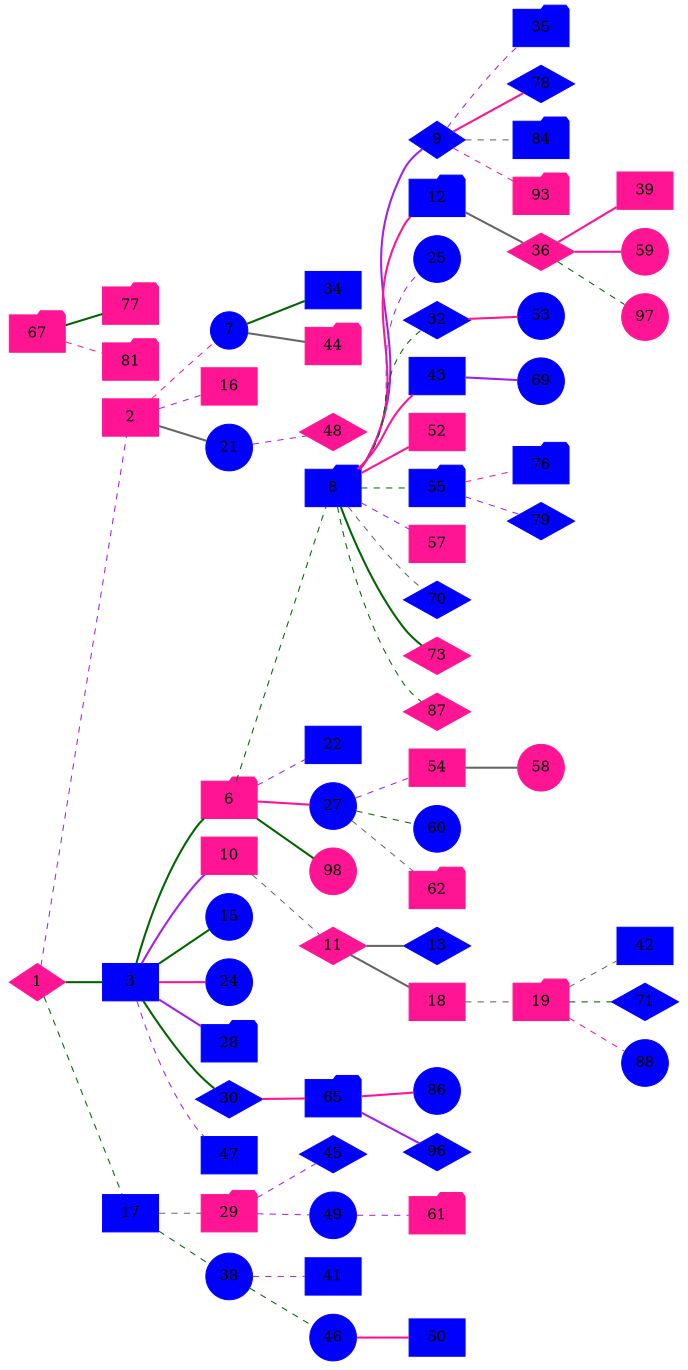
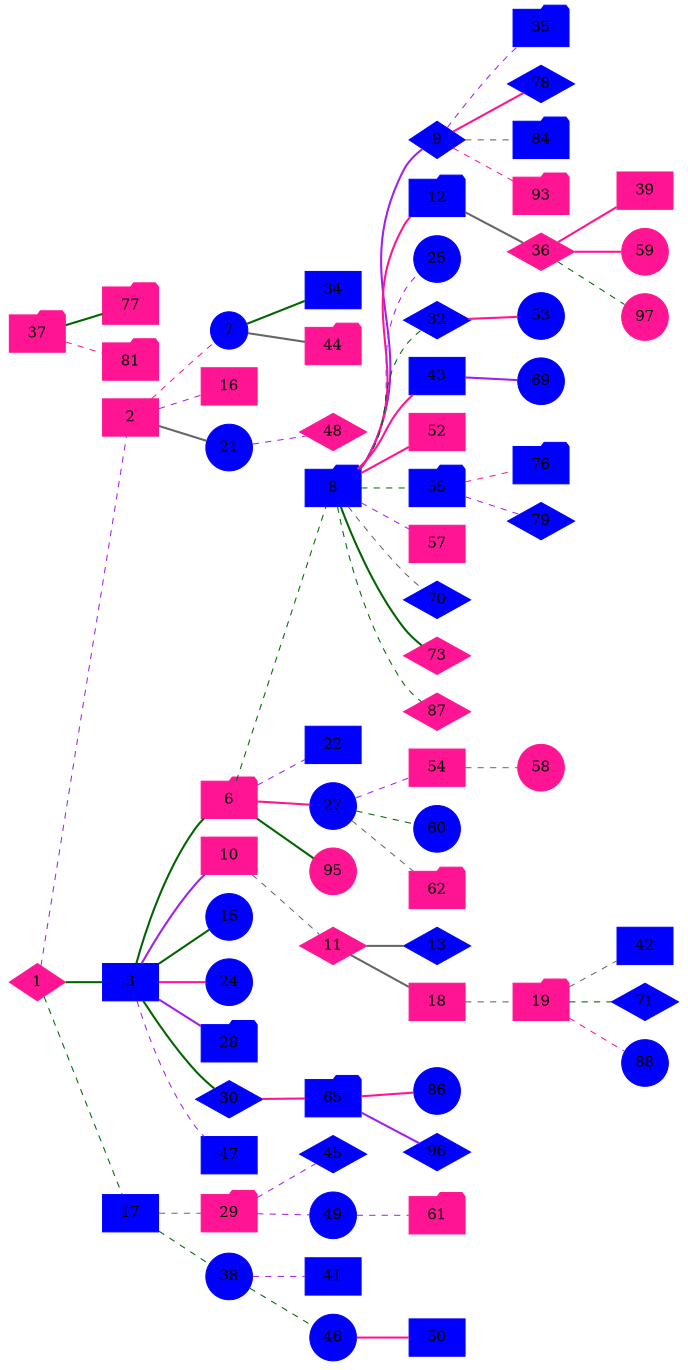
(37, 334) -> (37, 334)
(491, 768) -> (491, 768)
(333, 871) -> (333, 871)
